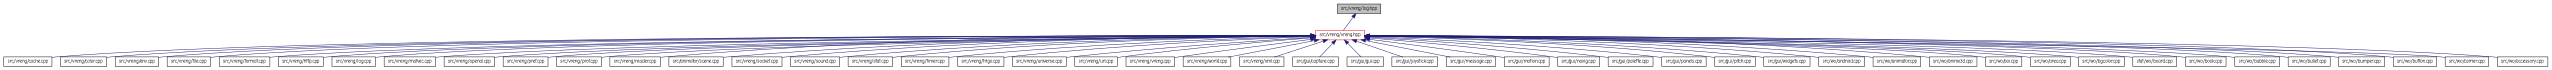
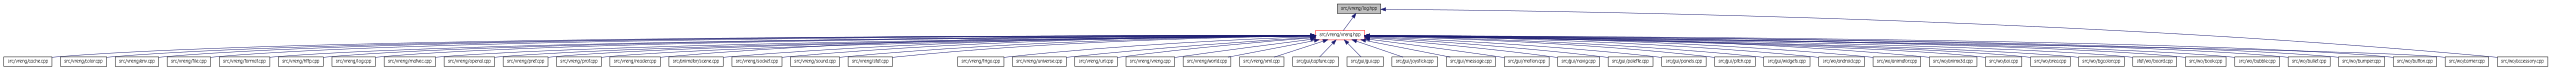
(1934, 40) -> (1942, 23)
(925, 62) -> none
